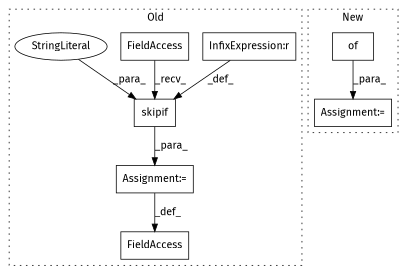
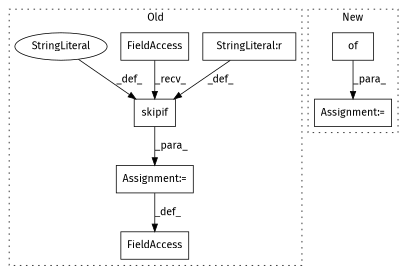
(249, 47) -> (249, 47)
(130, 80) -> (130, 80)
